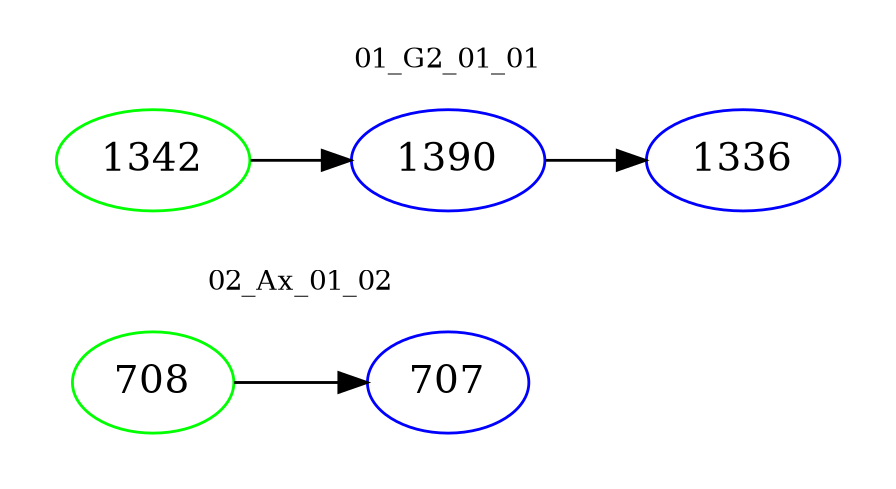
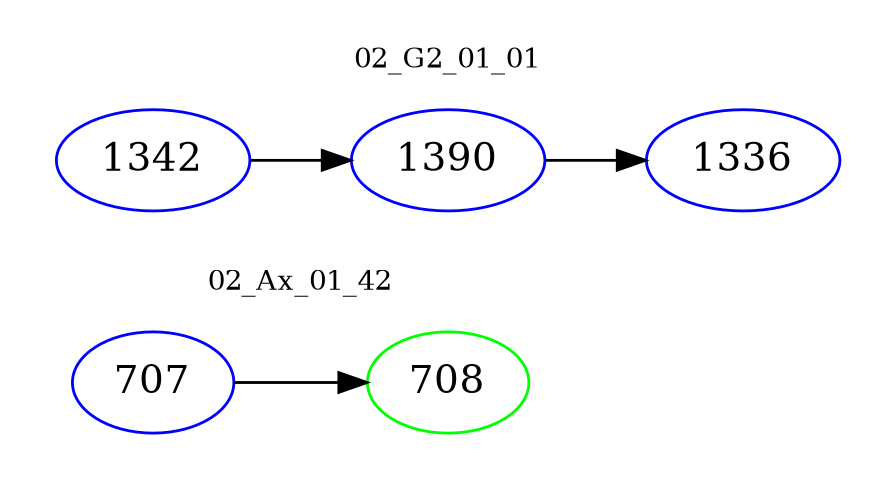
(448, 60) -> (448, 60)
(153, 160) -> (153, 160)
(301, 283) -> (301, 283)
(287, 382) -> (287, 382)
